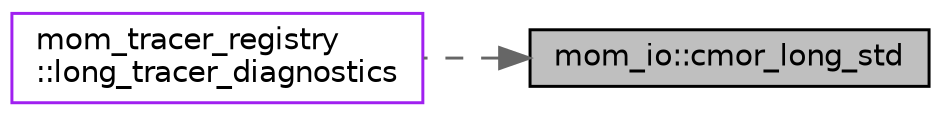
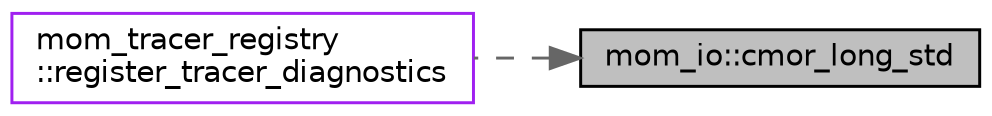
(217, 58) -> (243, 58)
